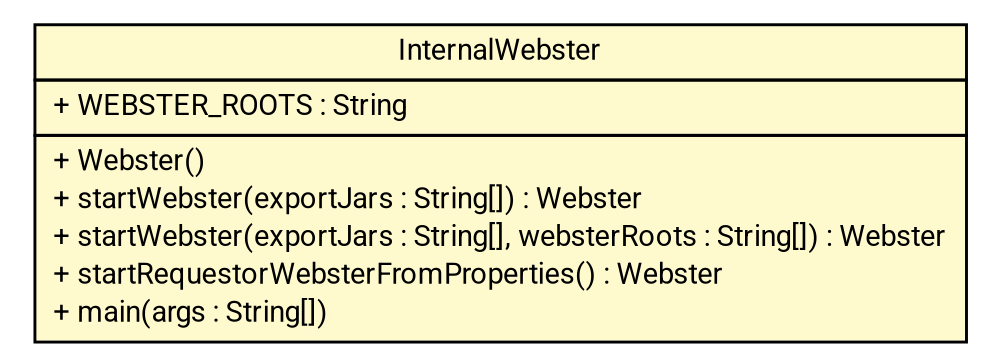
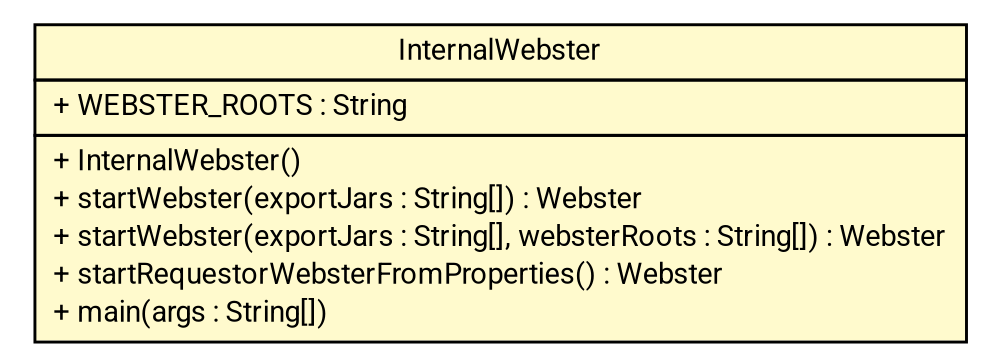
(131, 162) -> (179, 162)
